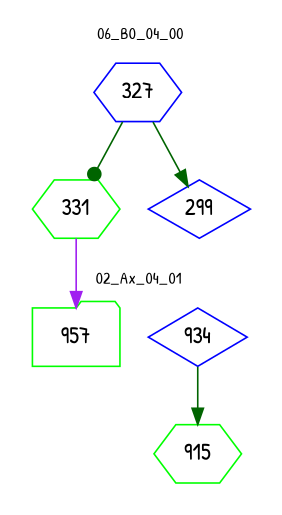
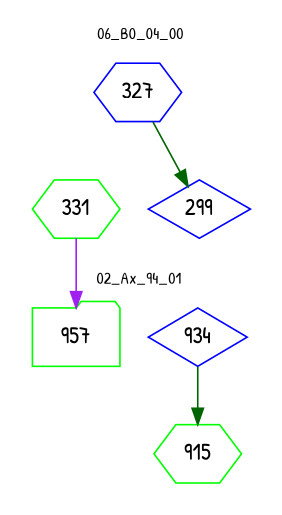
(110, 145) -> none
(139, 280) -> (139, 280)
